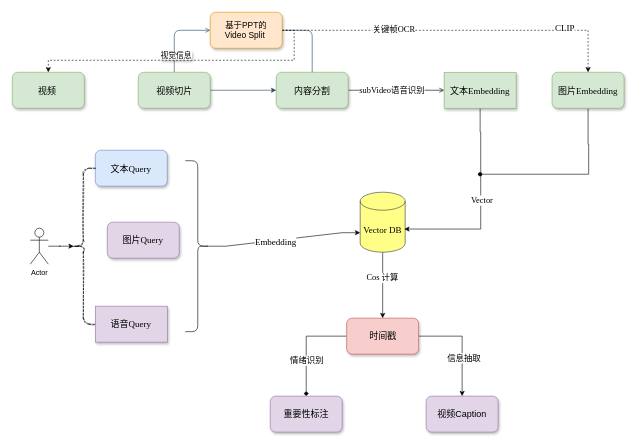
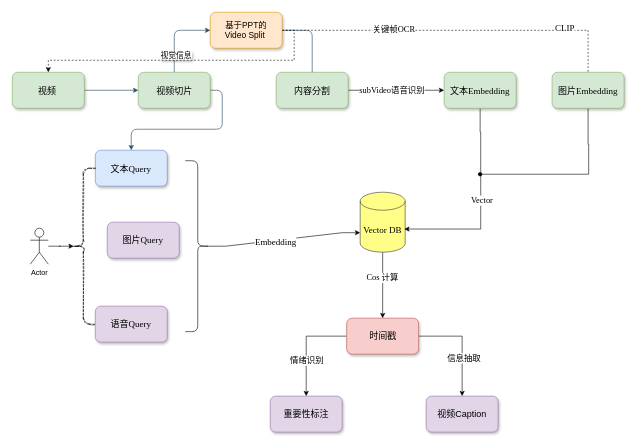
(206, 30) -> (204, 30)
(588, 66) -> (588, 68)
none -> (132, 90)
(270, 90) -> (131, 135)
(440, 90) -> (438, 90)
(480, 90) -> (480, 90)
(131, 324) -> (131, 324)
(306, 390) -> (306, 390)
